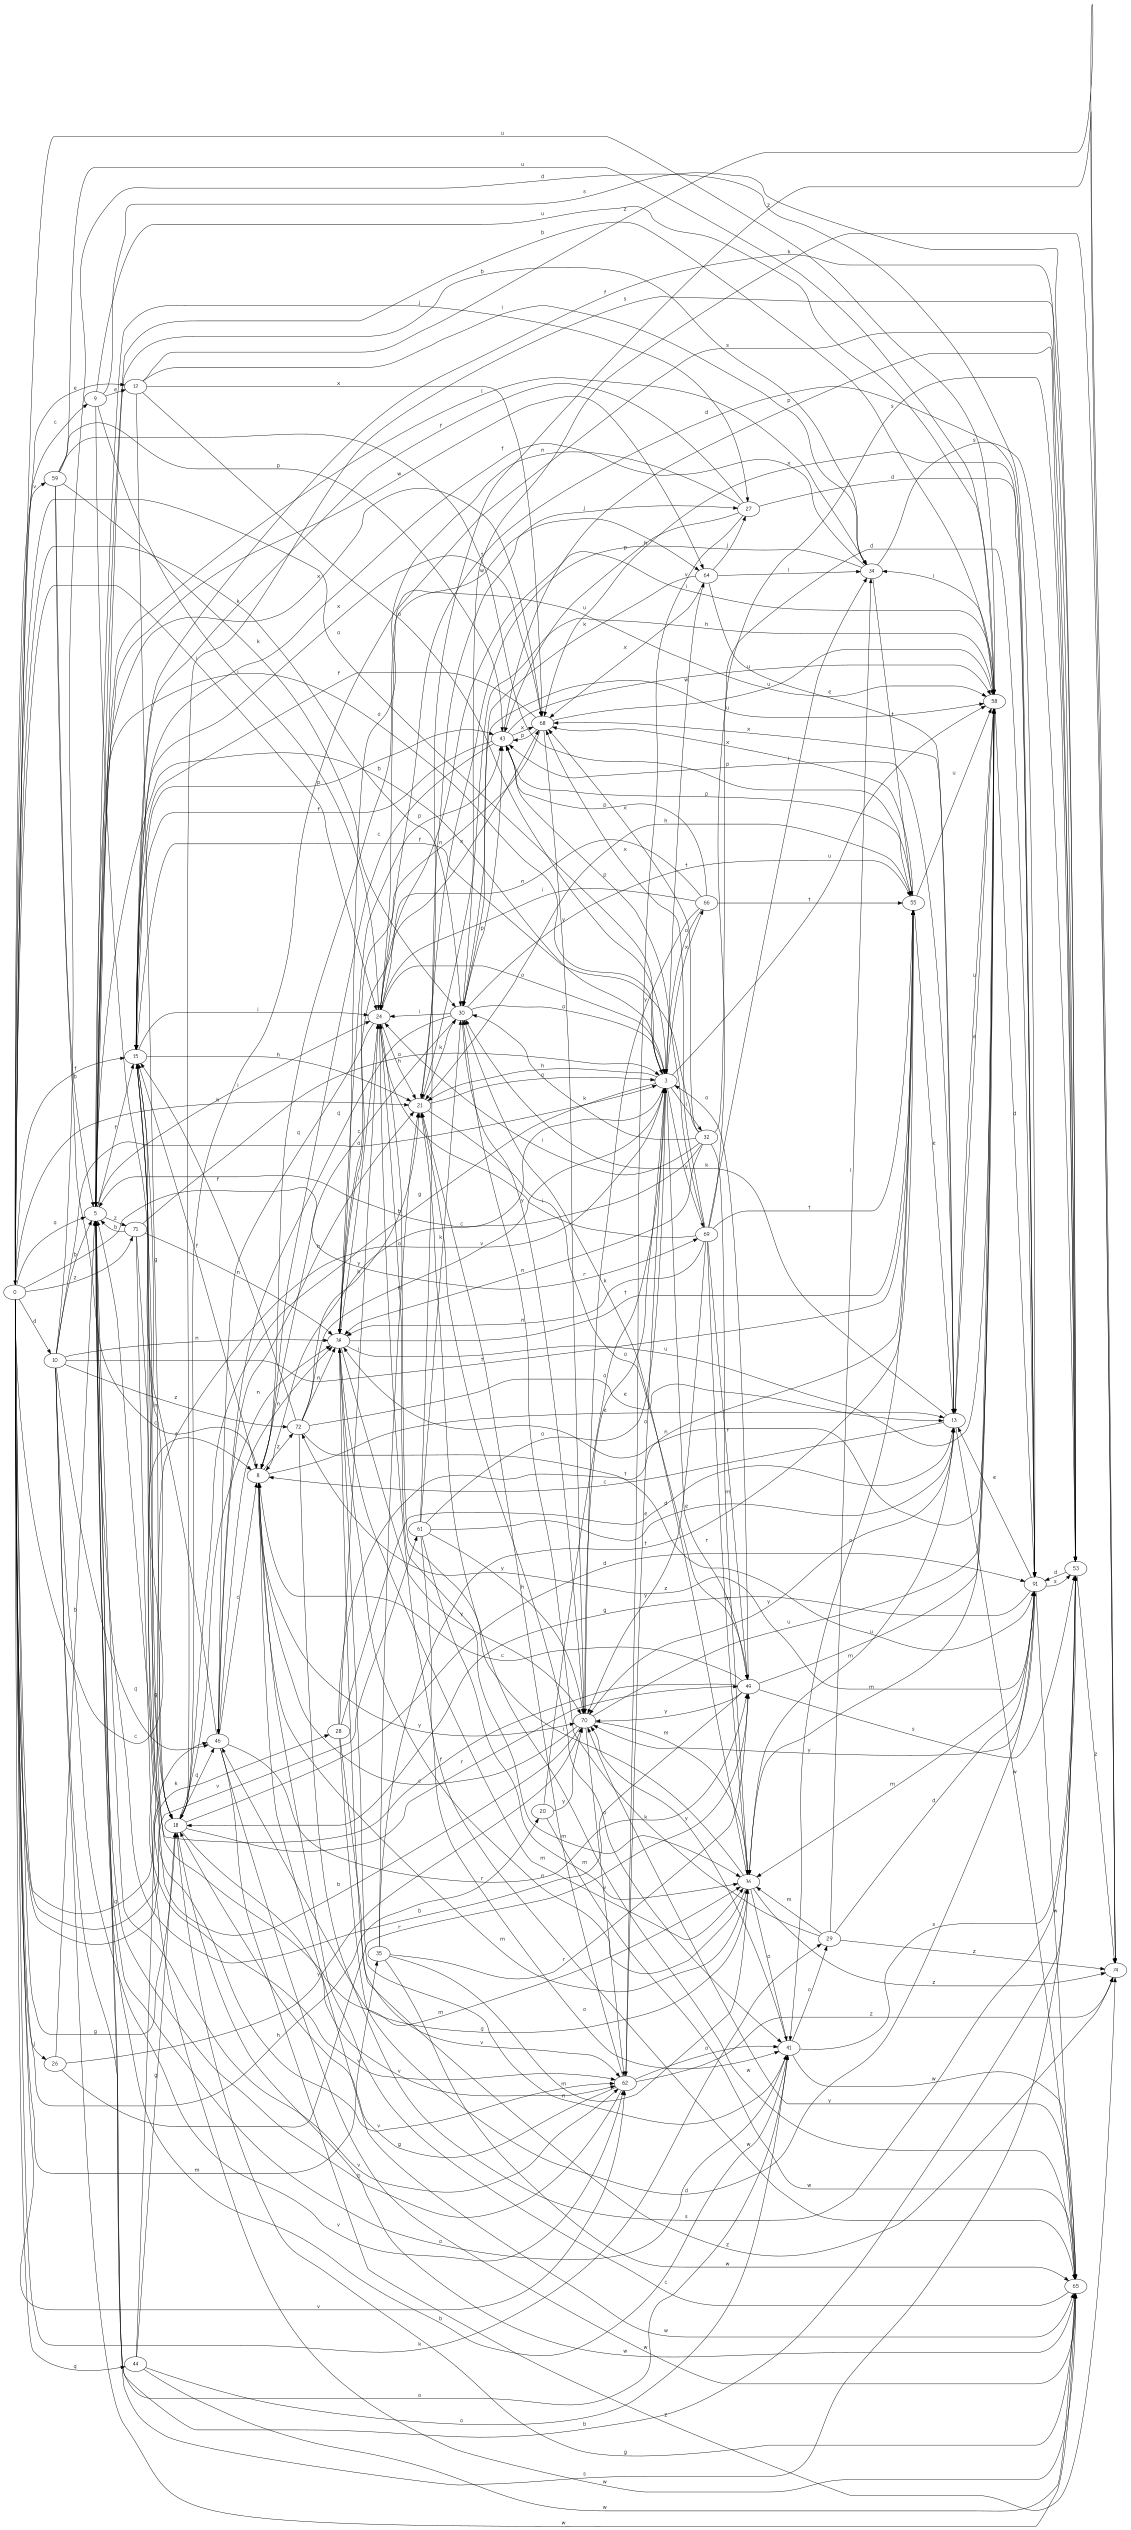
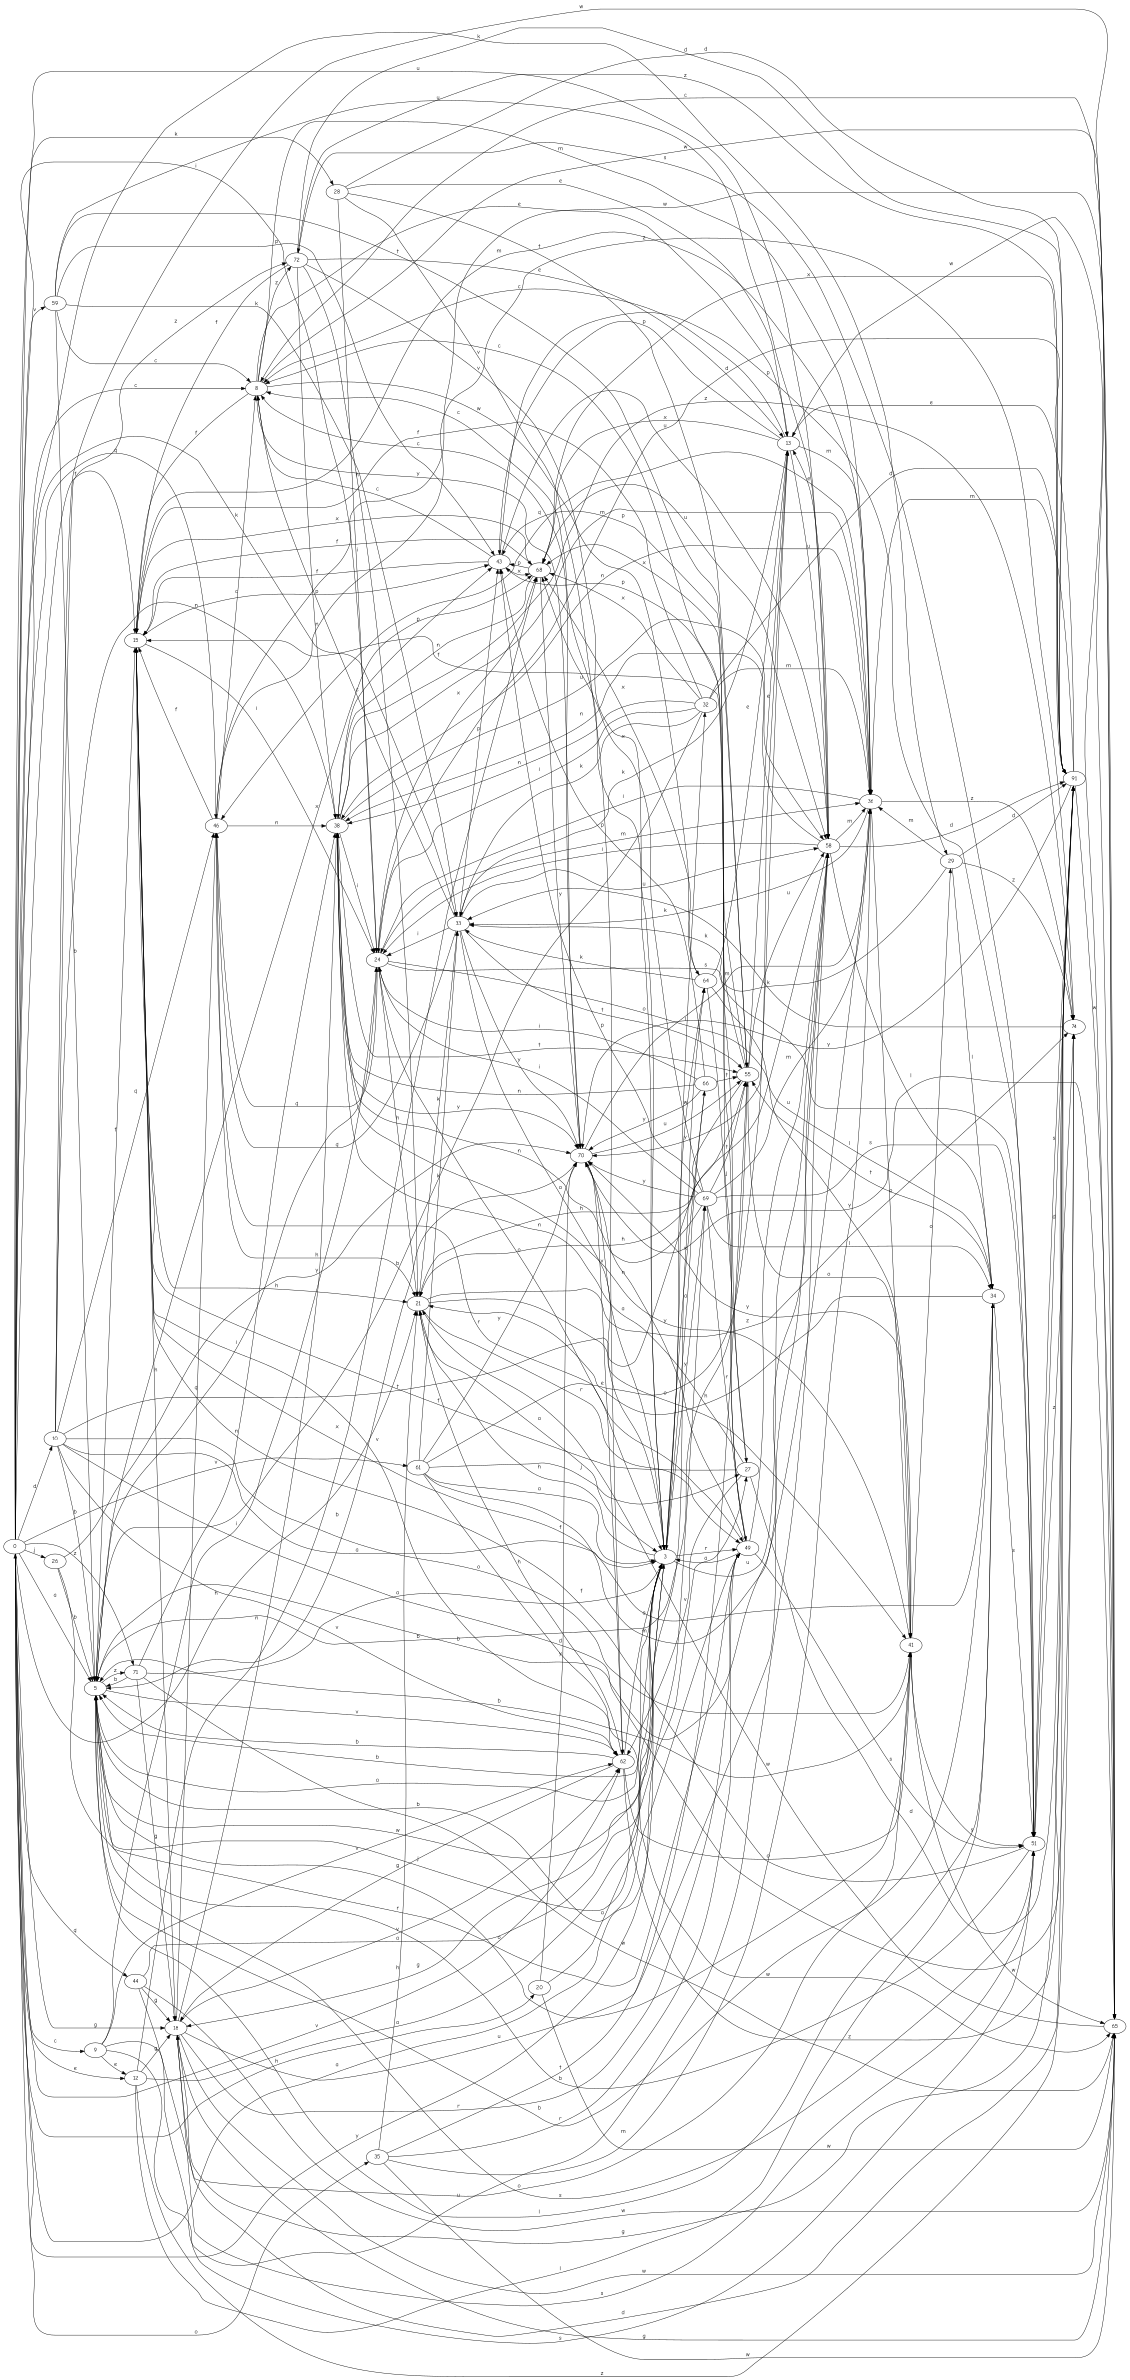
(462, 1013) -> (458, 924)
(969, 1561) -> (670, 1130)
(1076, 1569) -> (1034, 1844)
none -> (639, 1628)
(197, 2170) -> (196, 2332)
